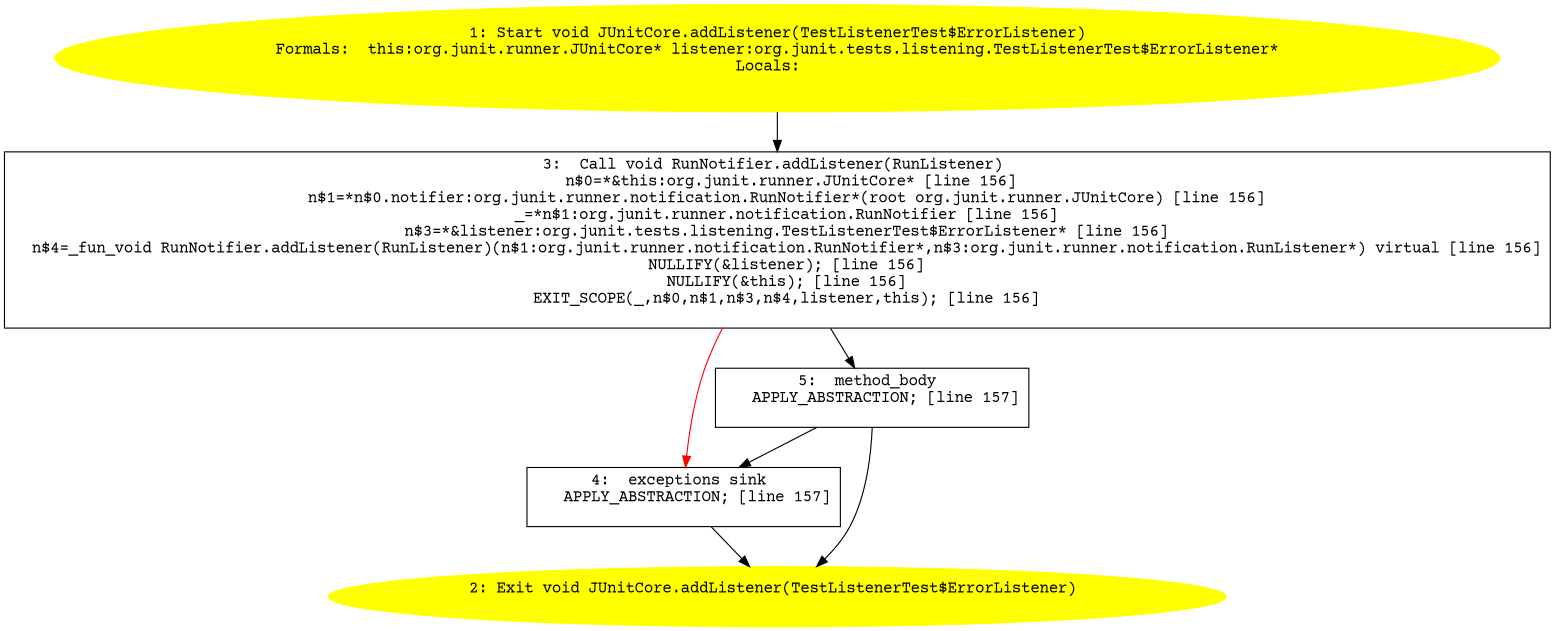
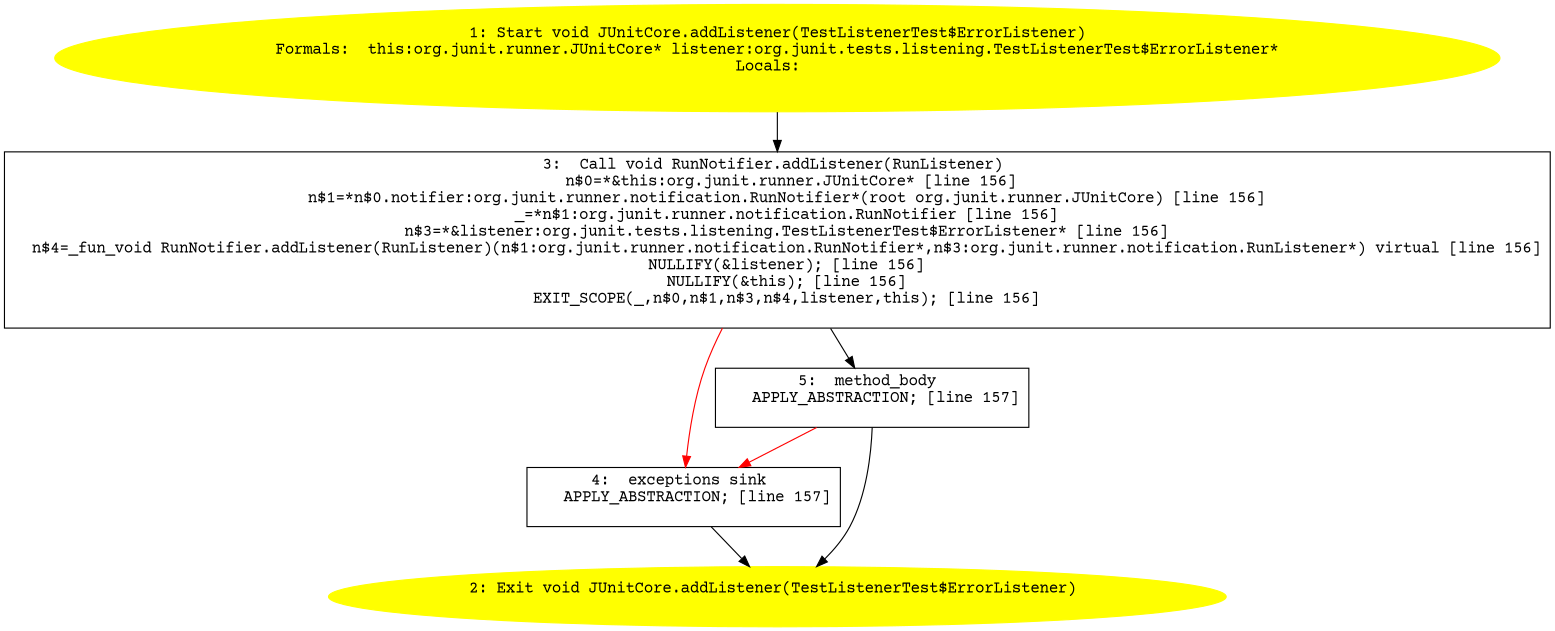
(783, 445) -> (783, 445)
